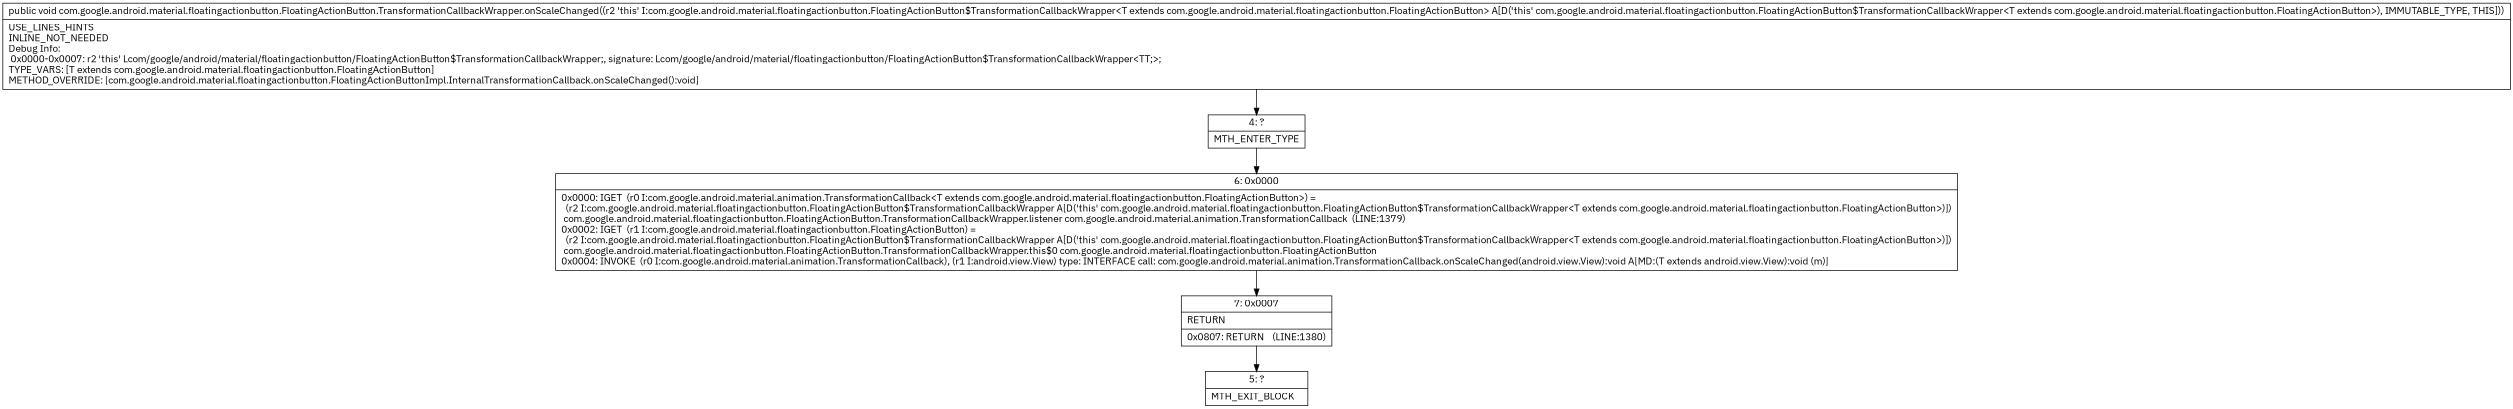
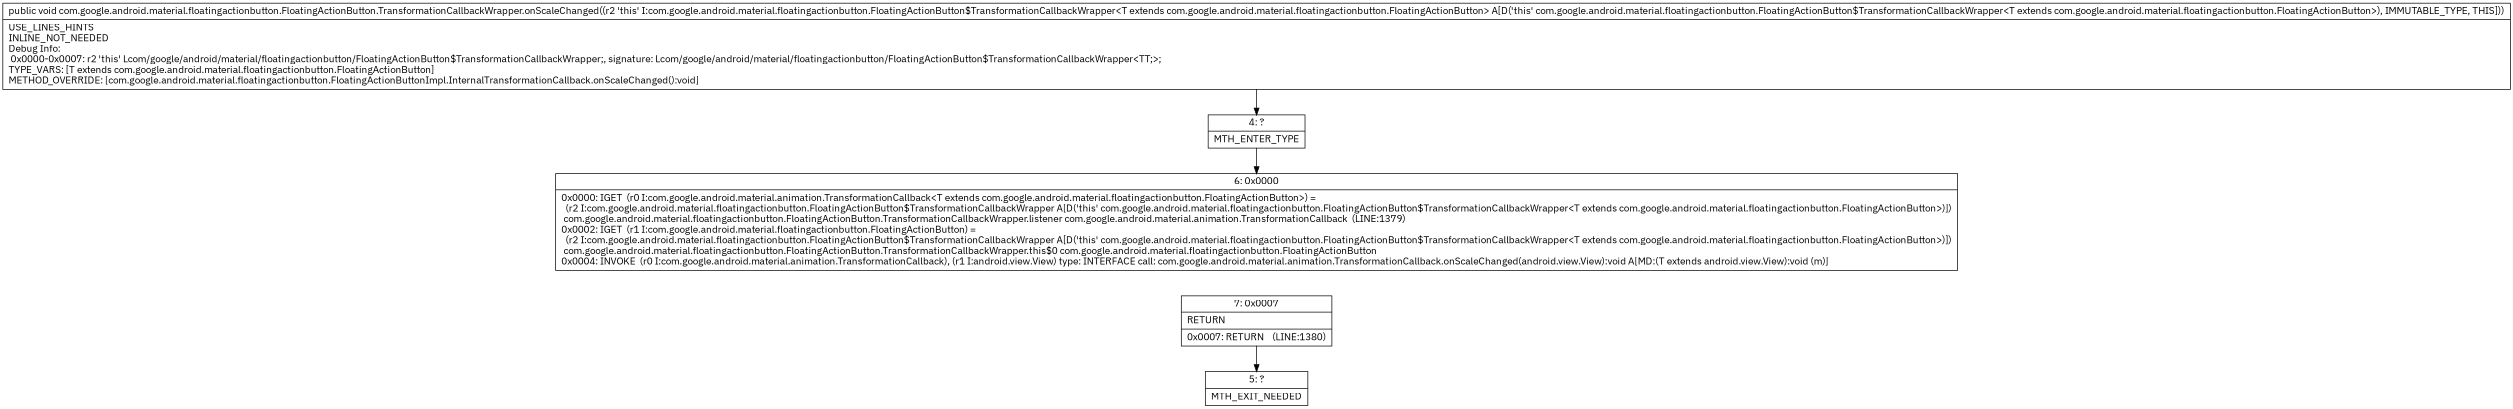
(1257, 280) -> none
(1257, 337) -> (1257, 337)
(1253, 397) -> (1257, 397)
